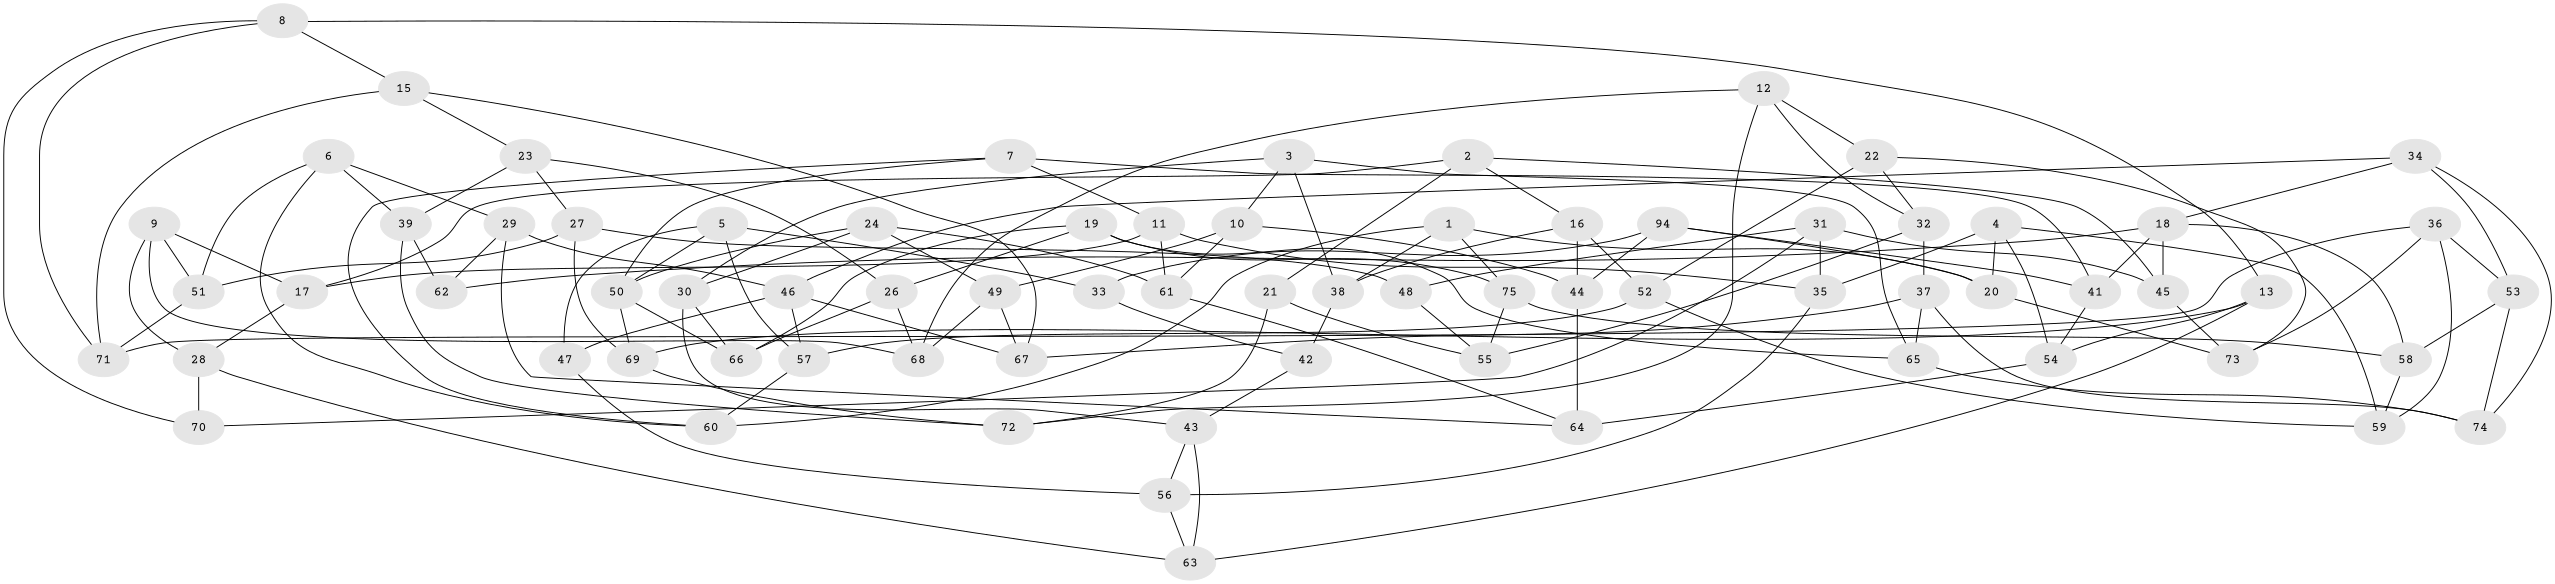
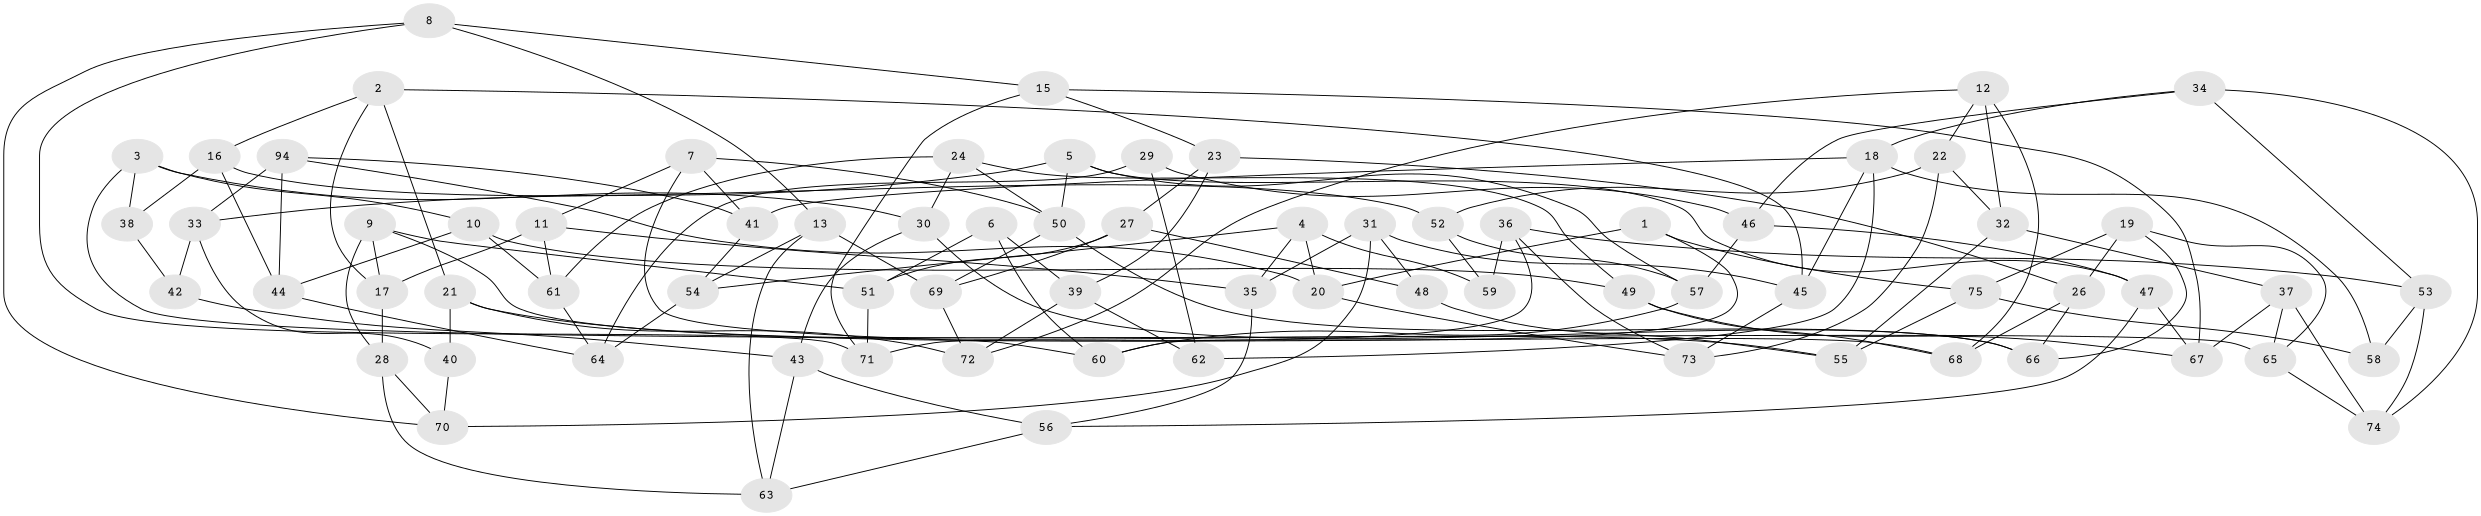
(419, 190) -> none
(1394, 258) -> none
(896, 323) -> (2177, 332)
none -> (450, 360)
(2393, 394) -> none
